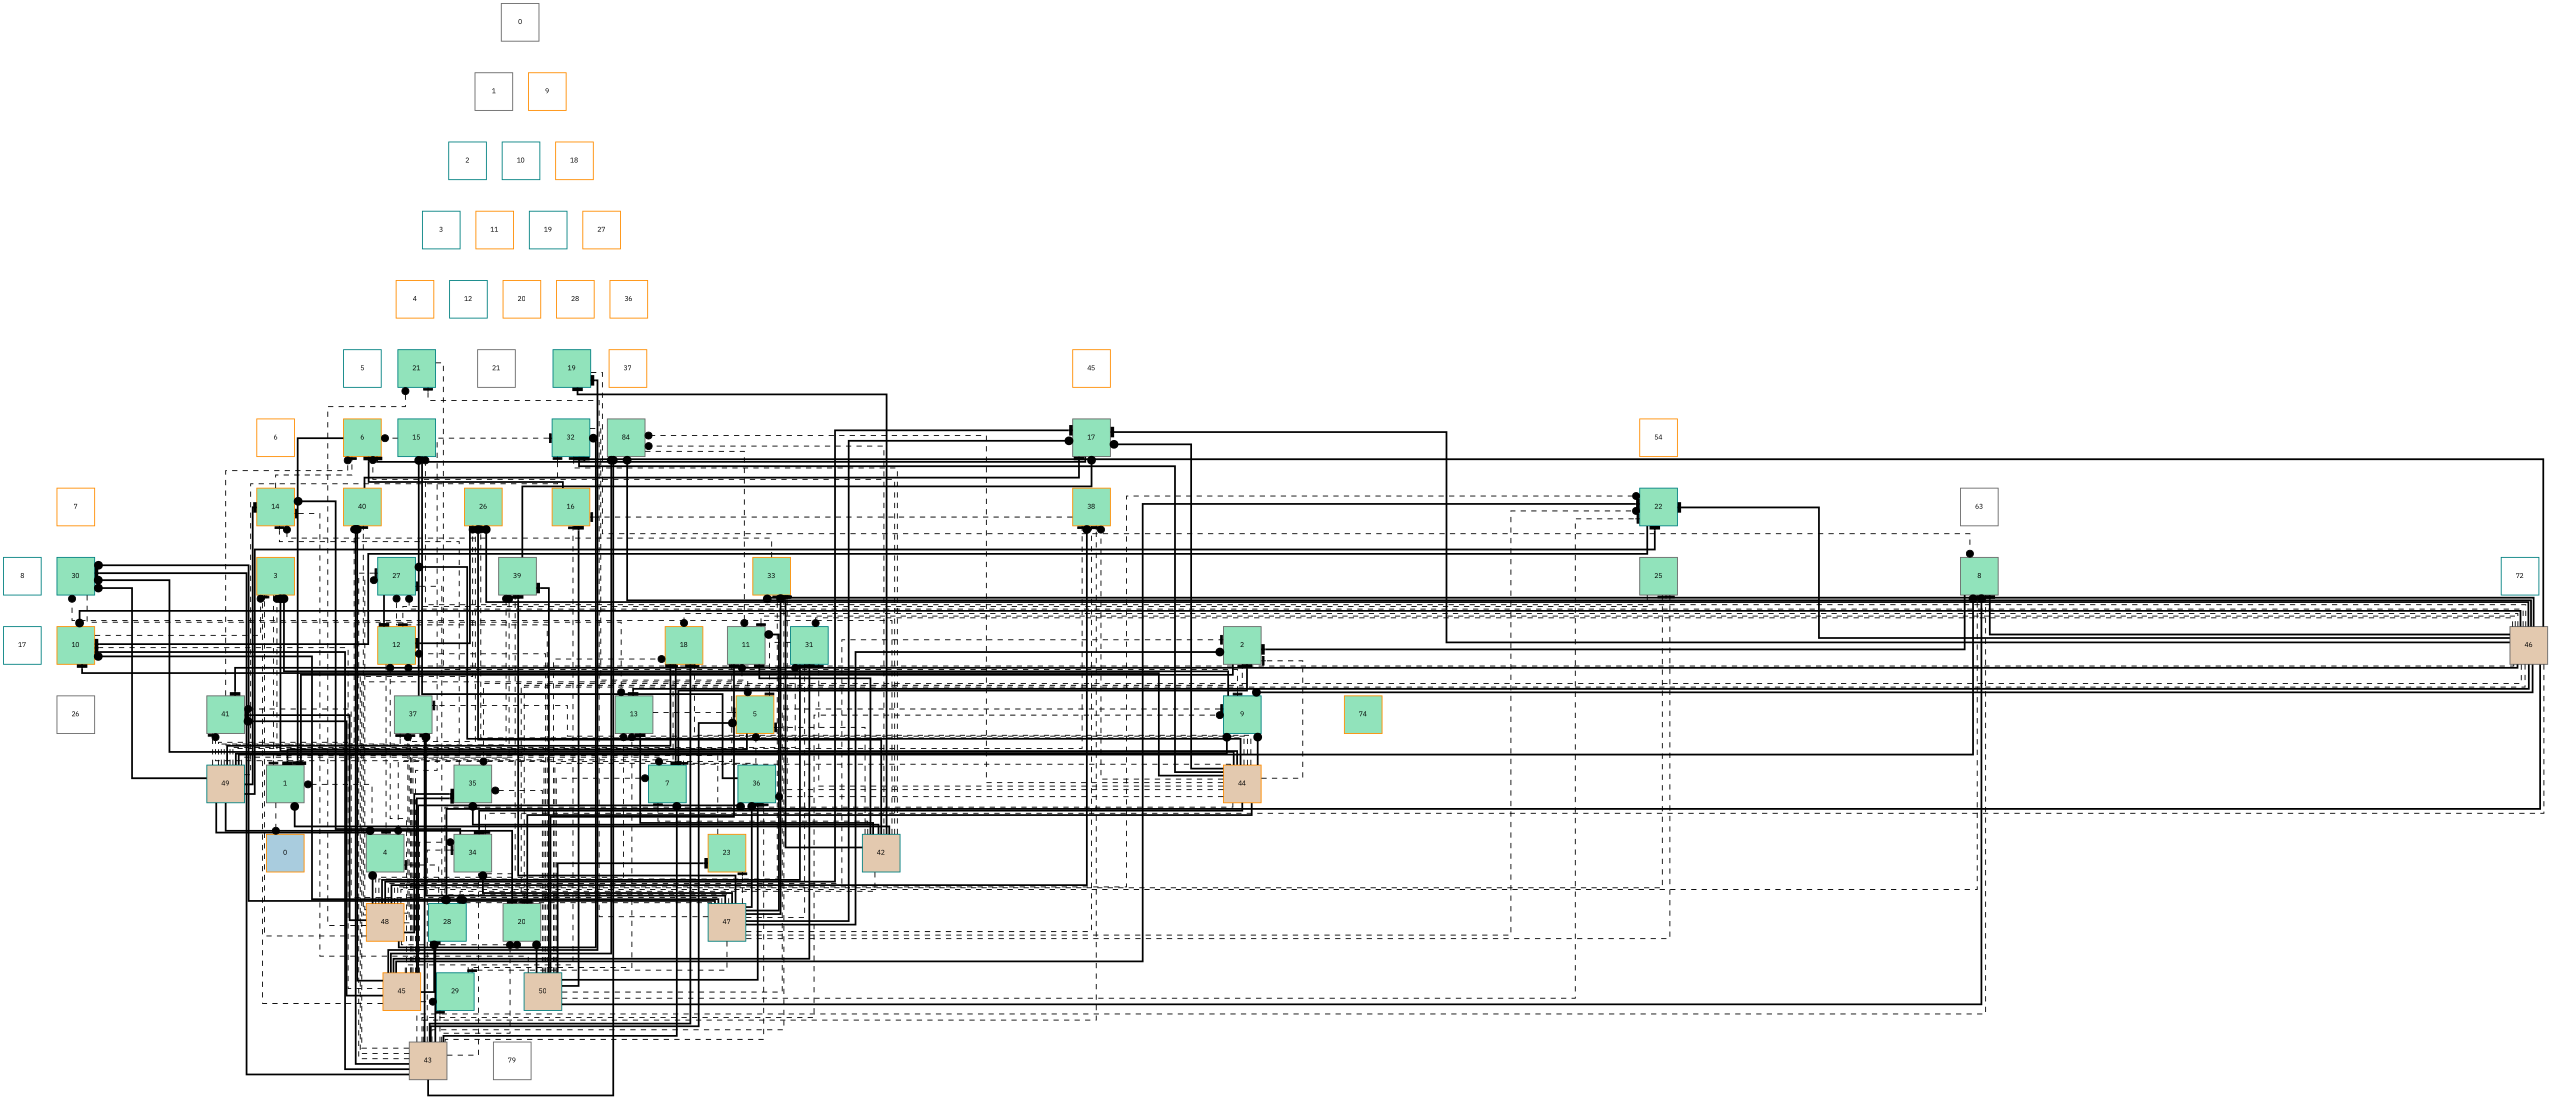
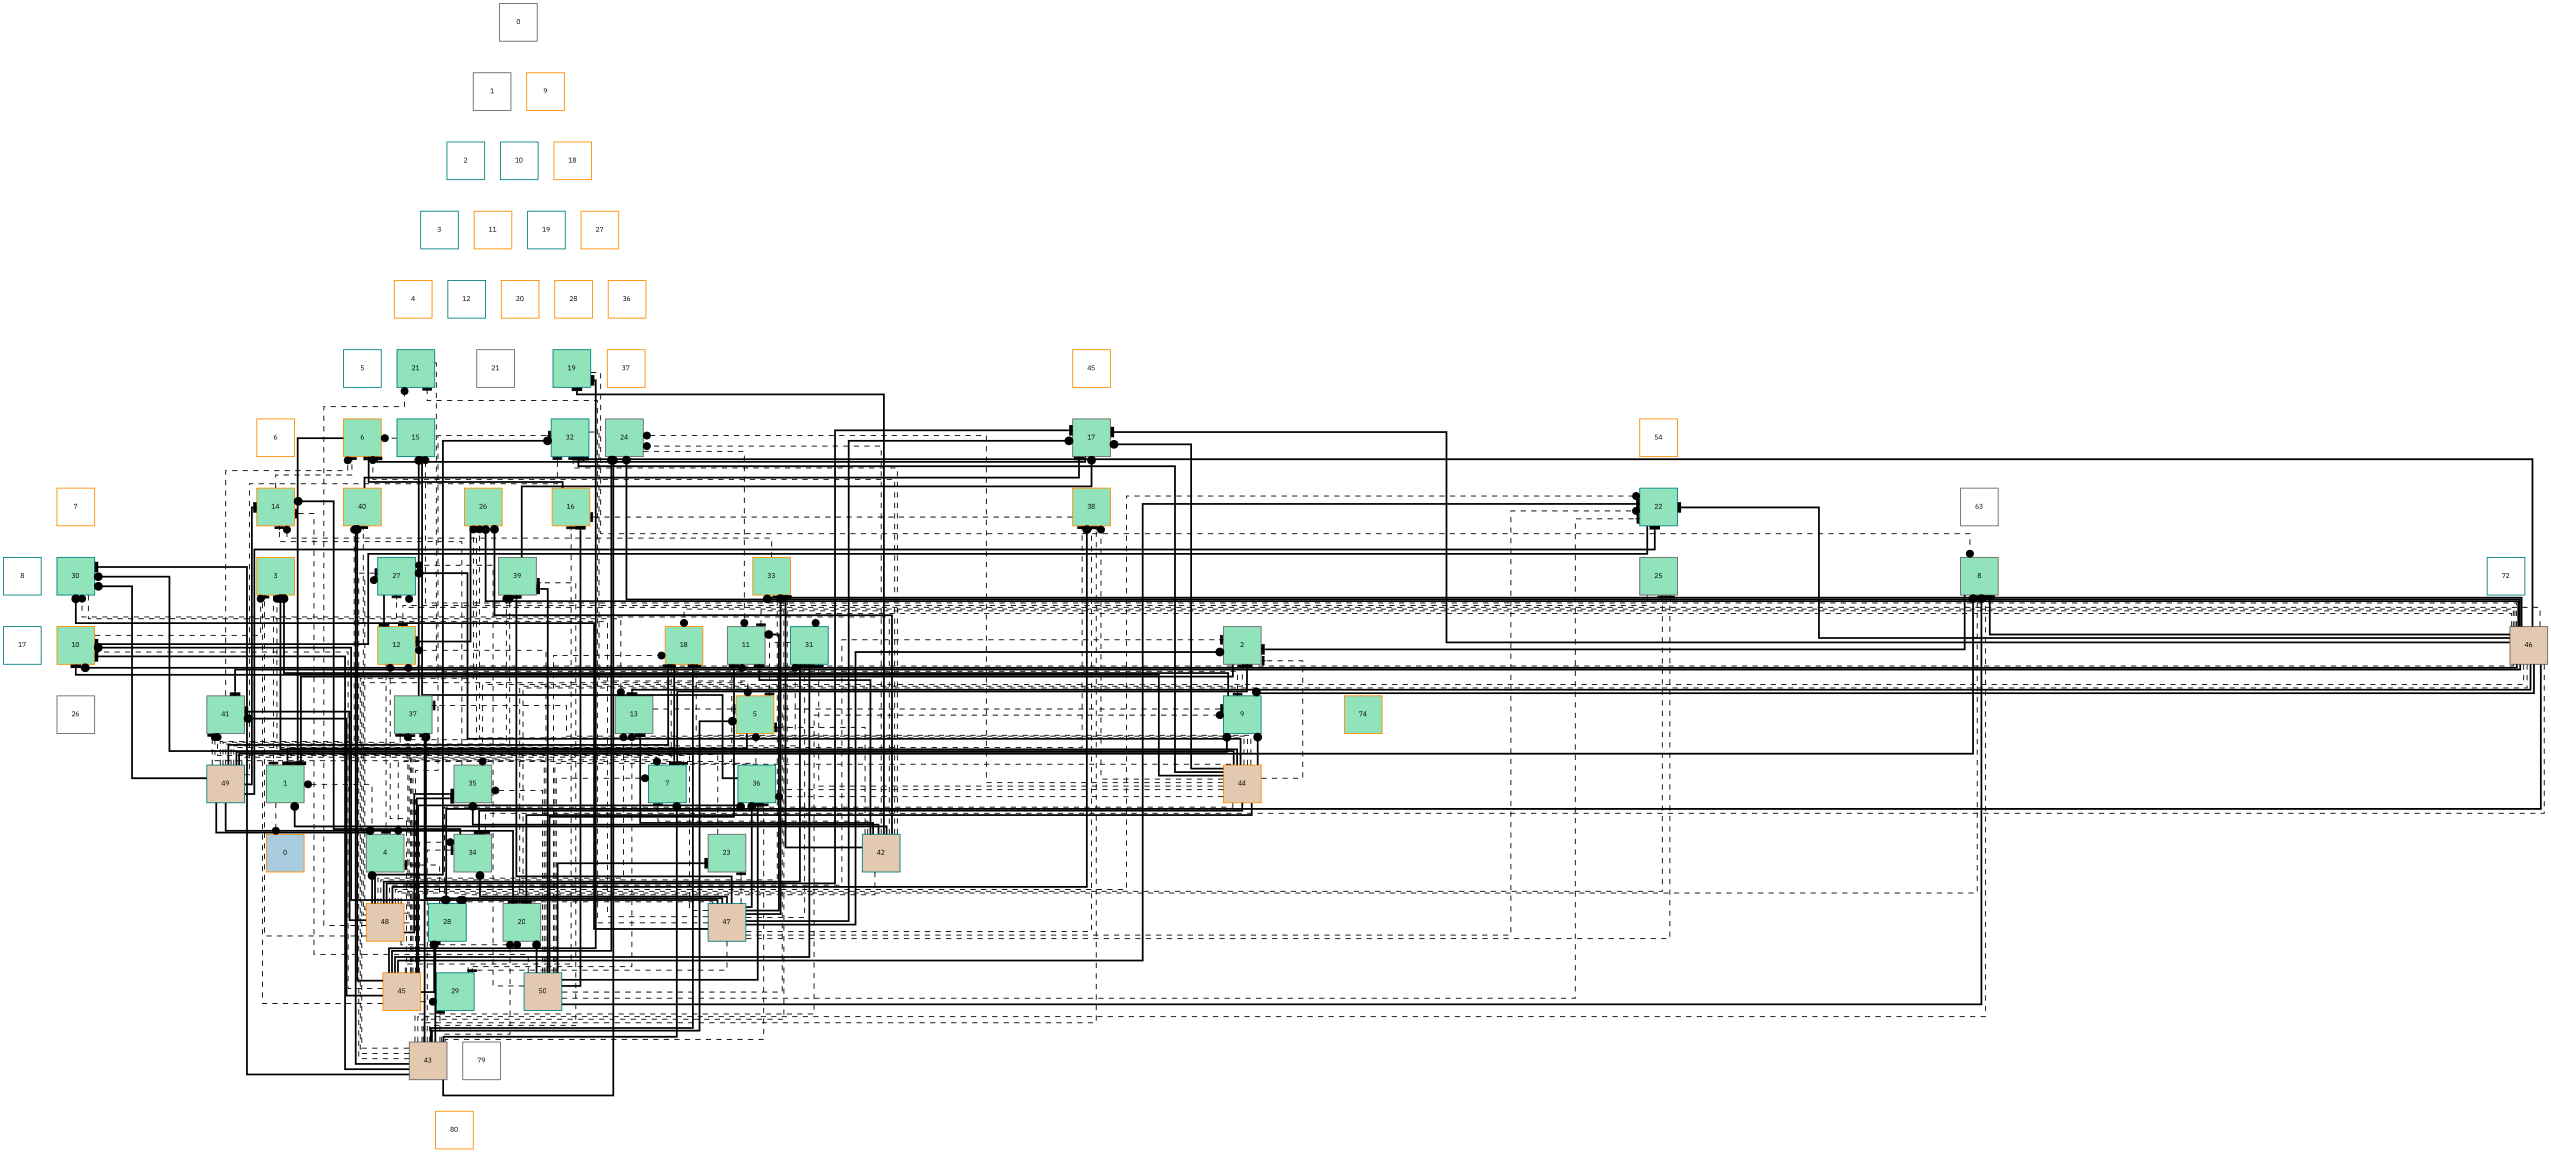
(626, 438) -> (624, 438)
(727, 853) -> (727, 853)
none -> (454, 1130)
